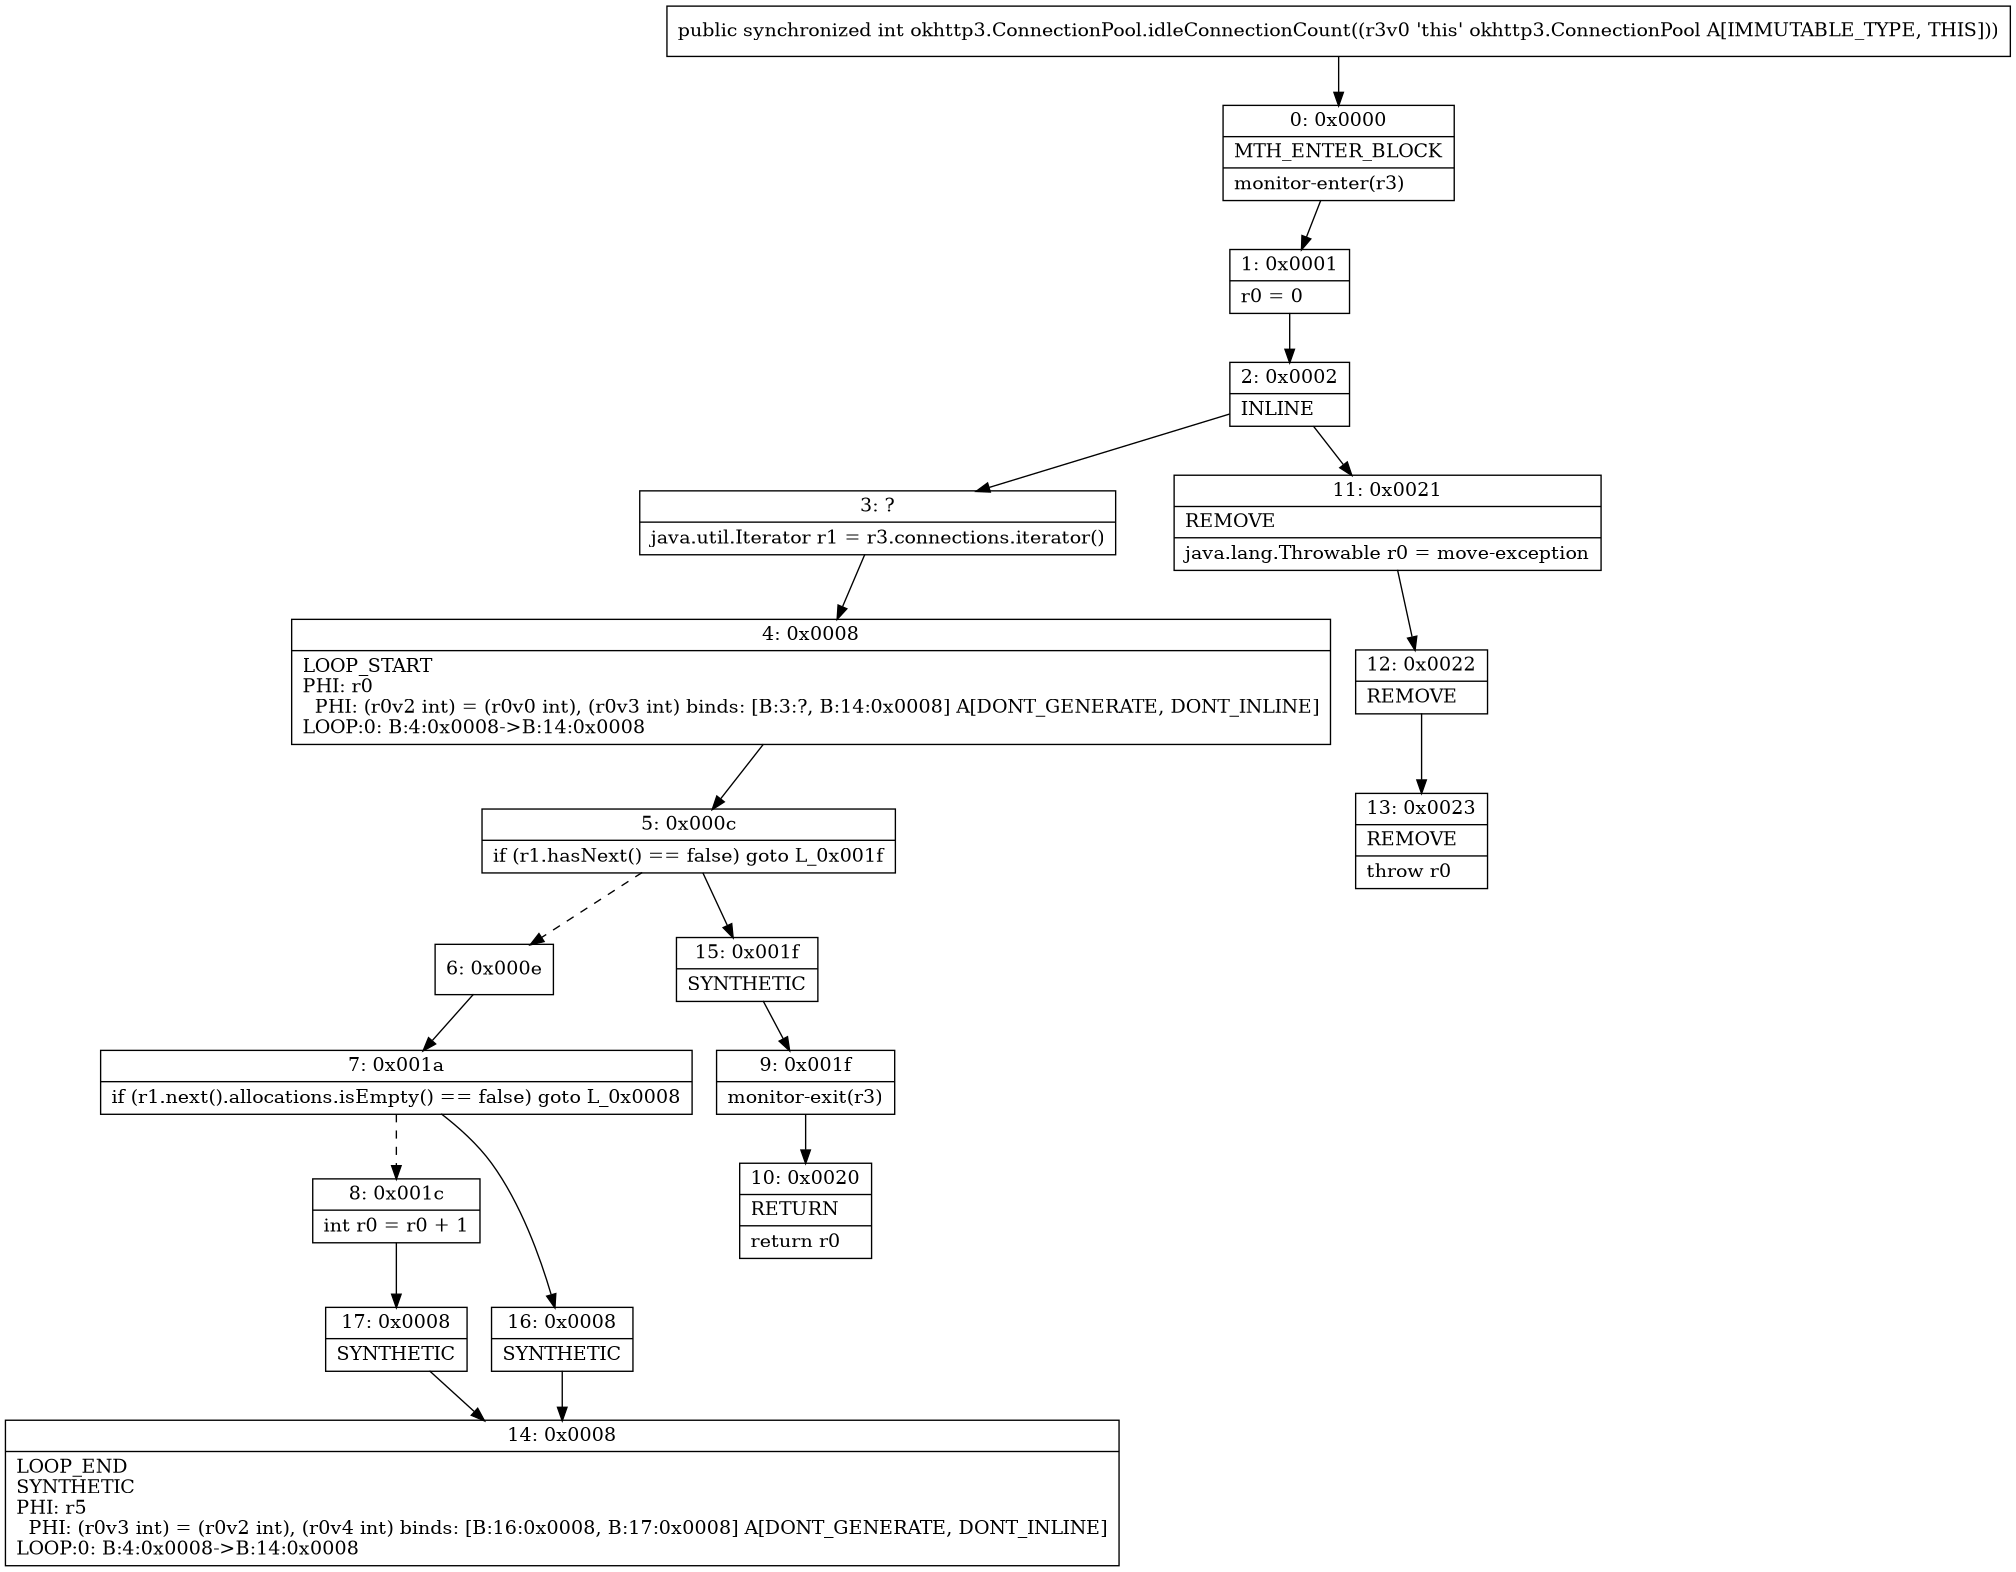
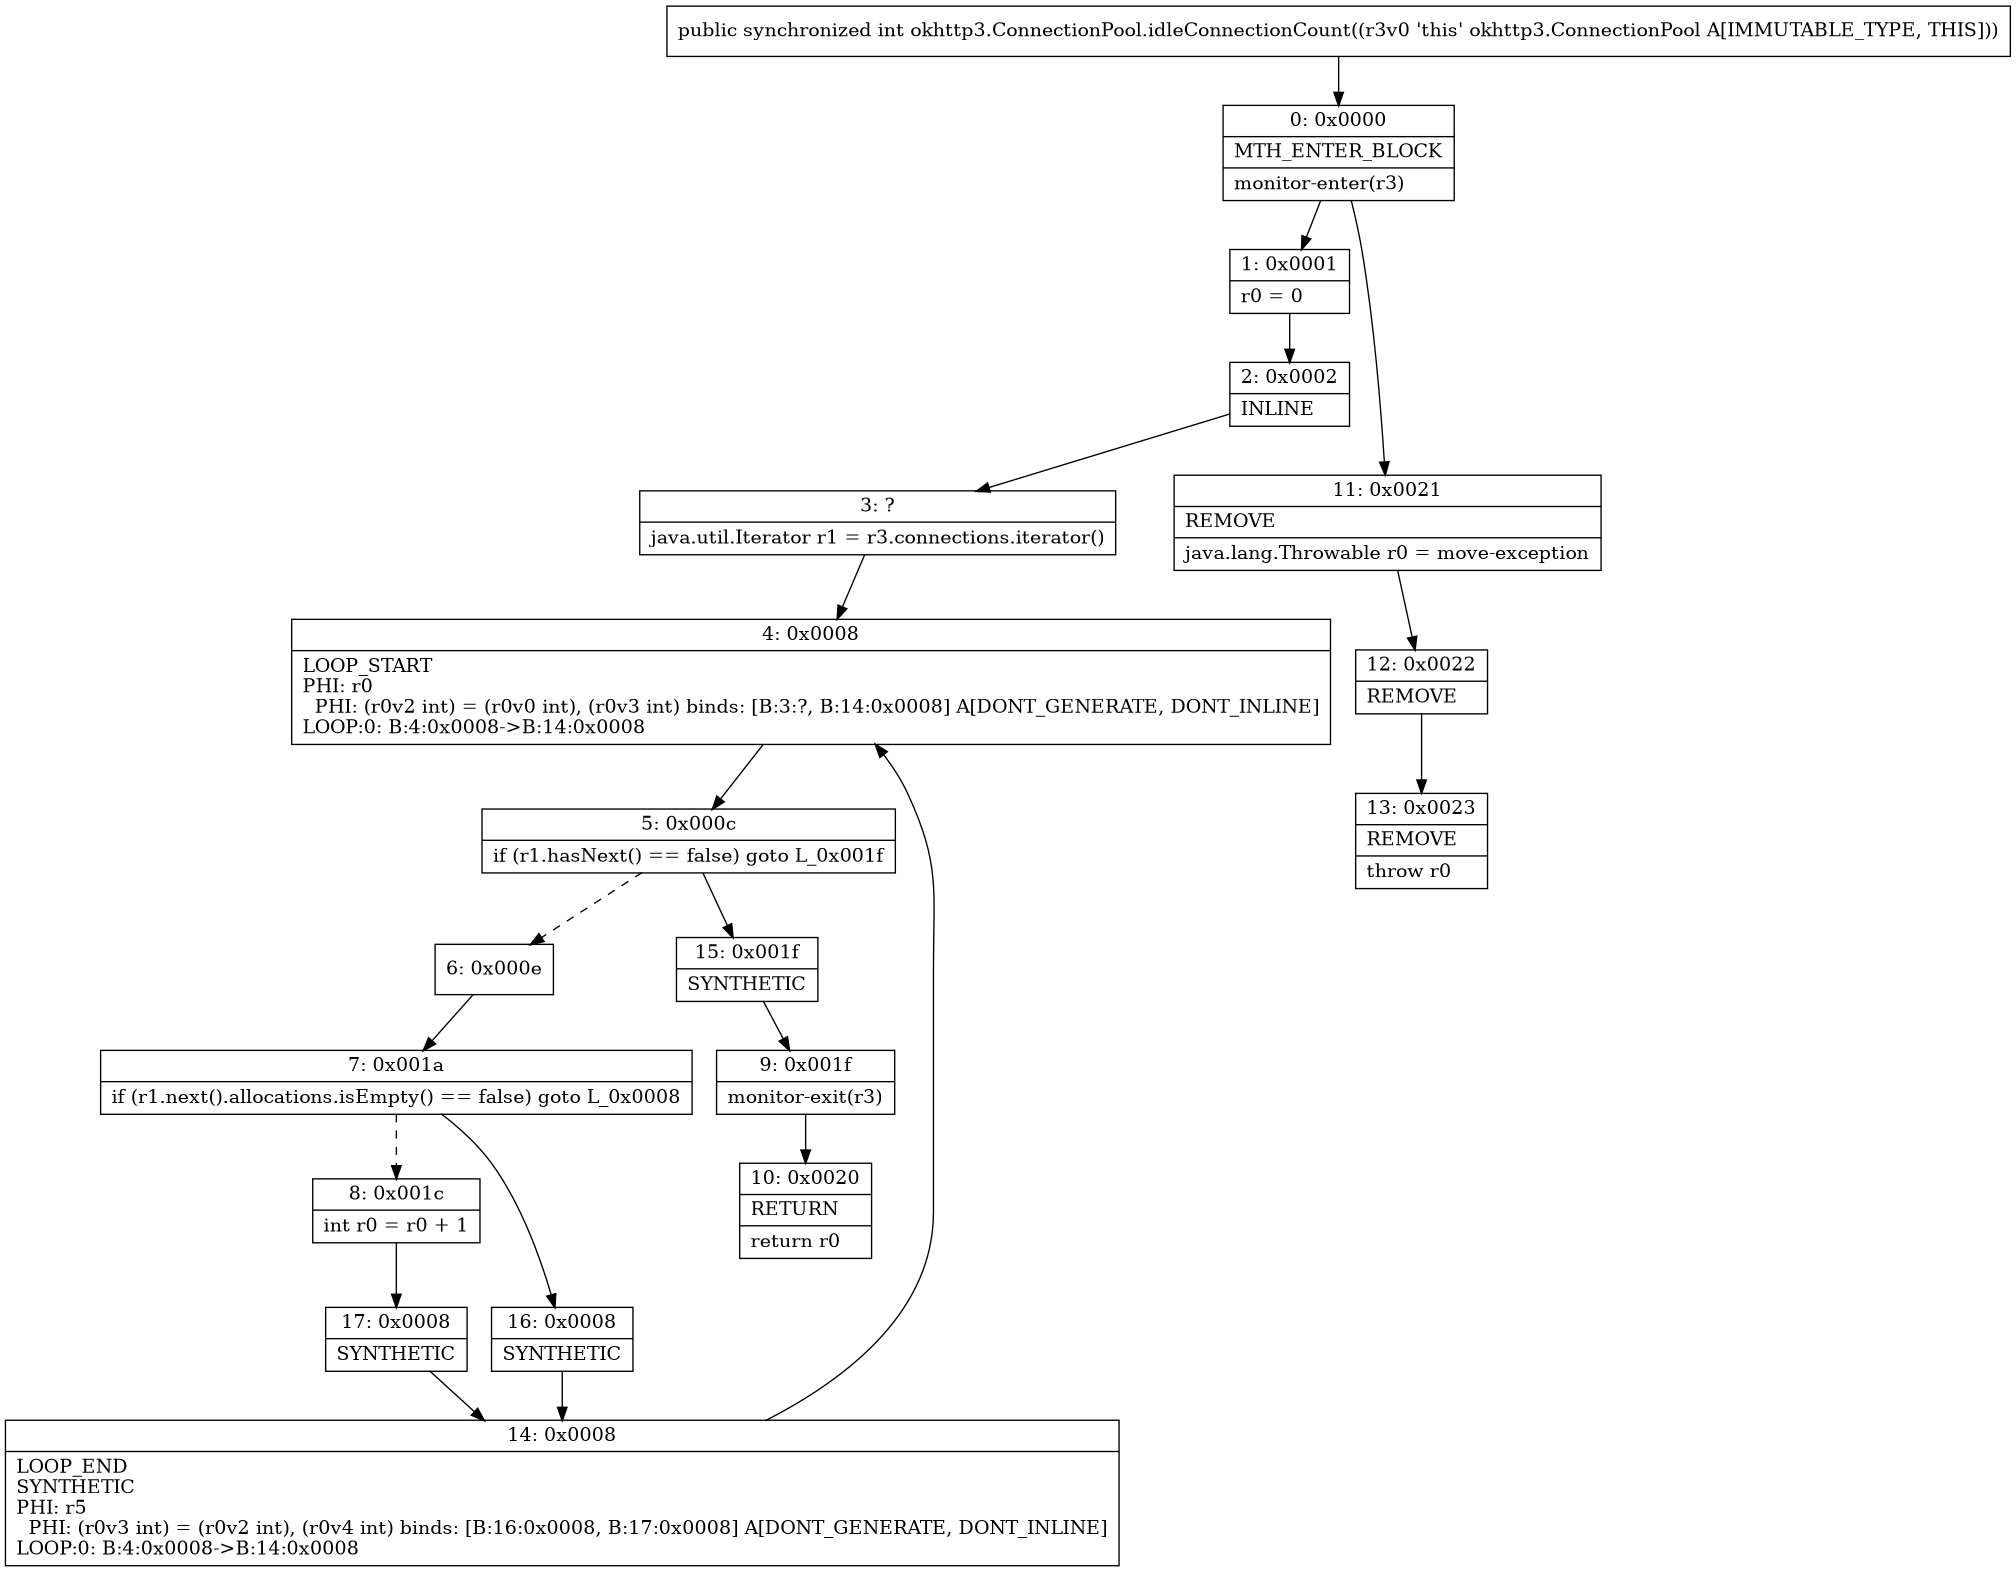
(1328, 445) -> (1373, 330)
none -> (933, 1119)
